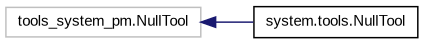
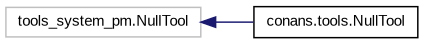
(336, 22) -> (336, 22)
